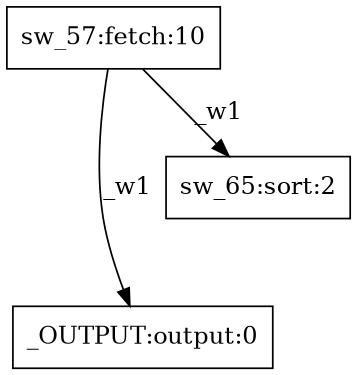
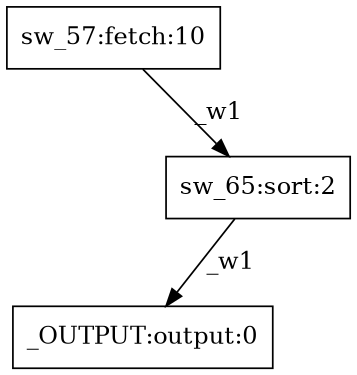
(100, 180) -> (206, 255)
